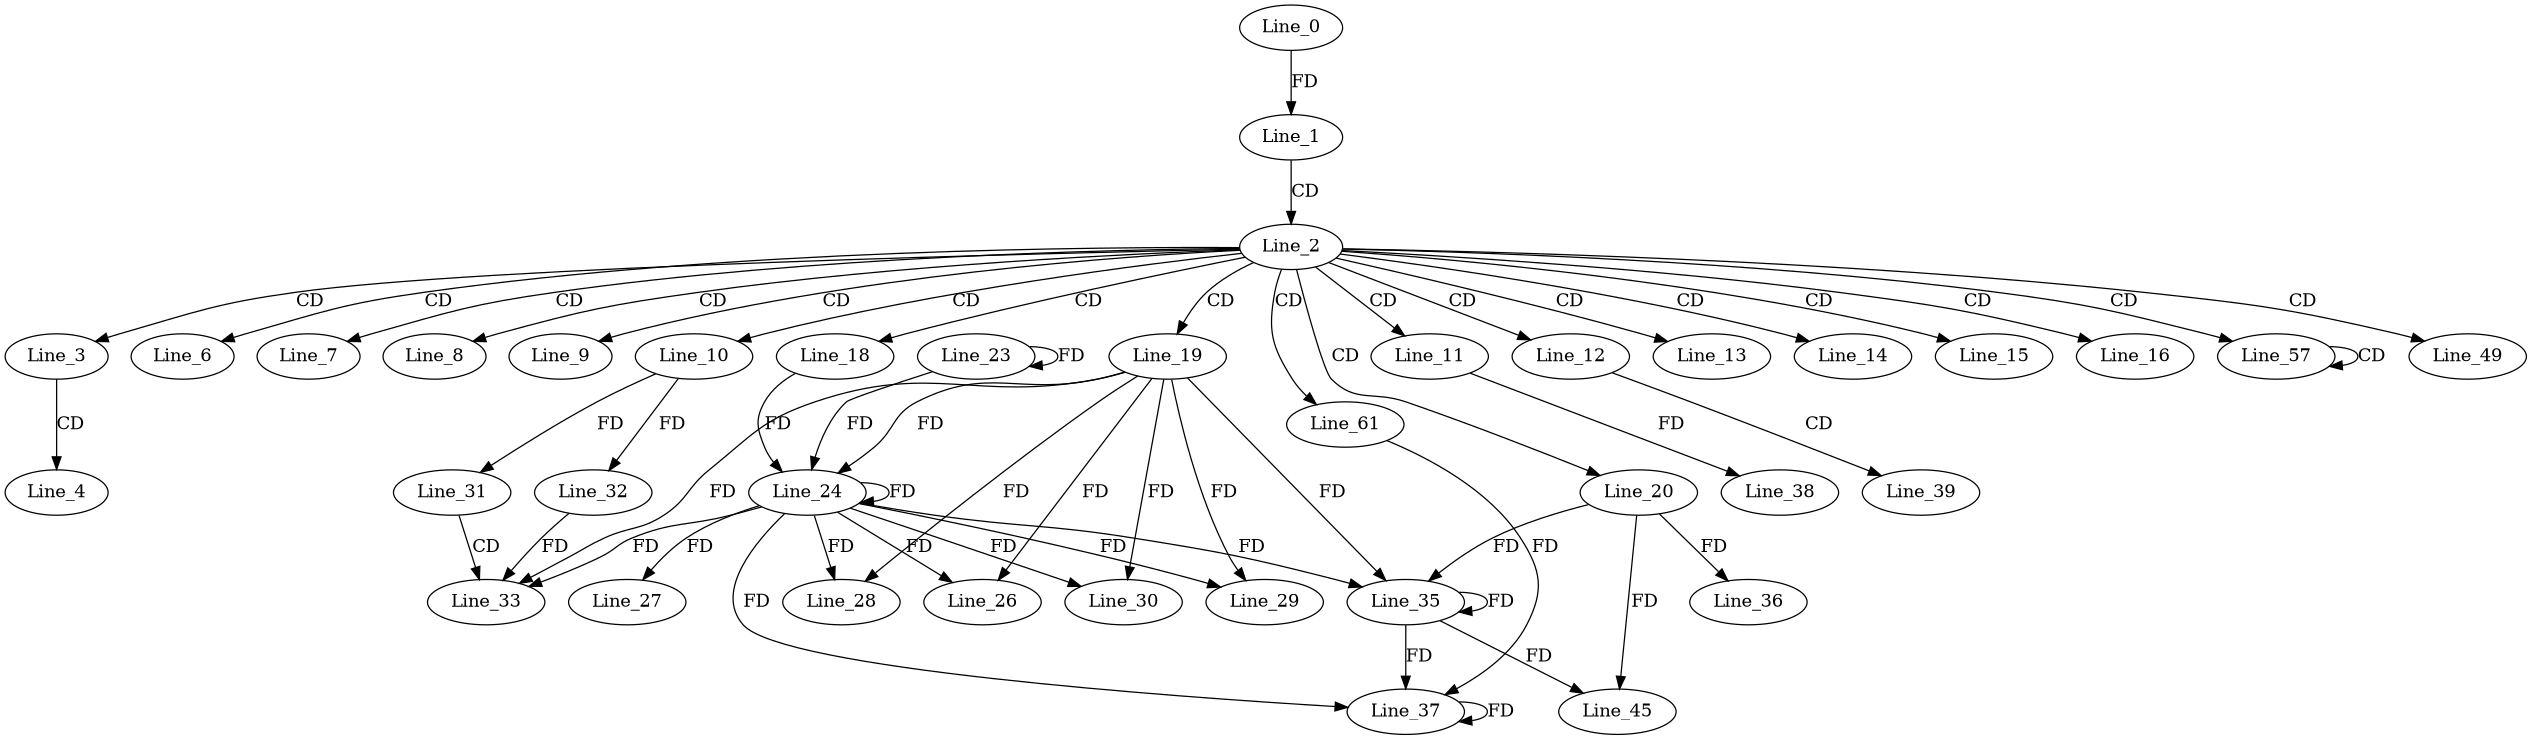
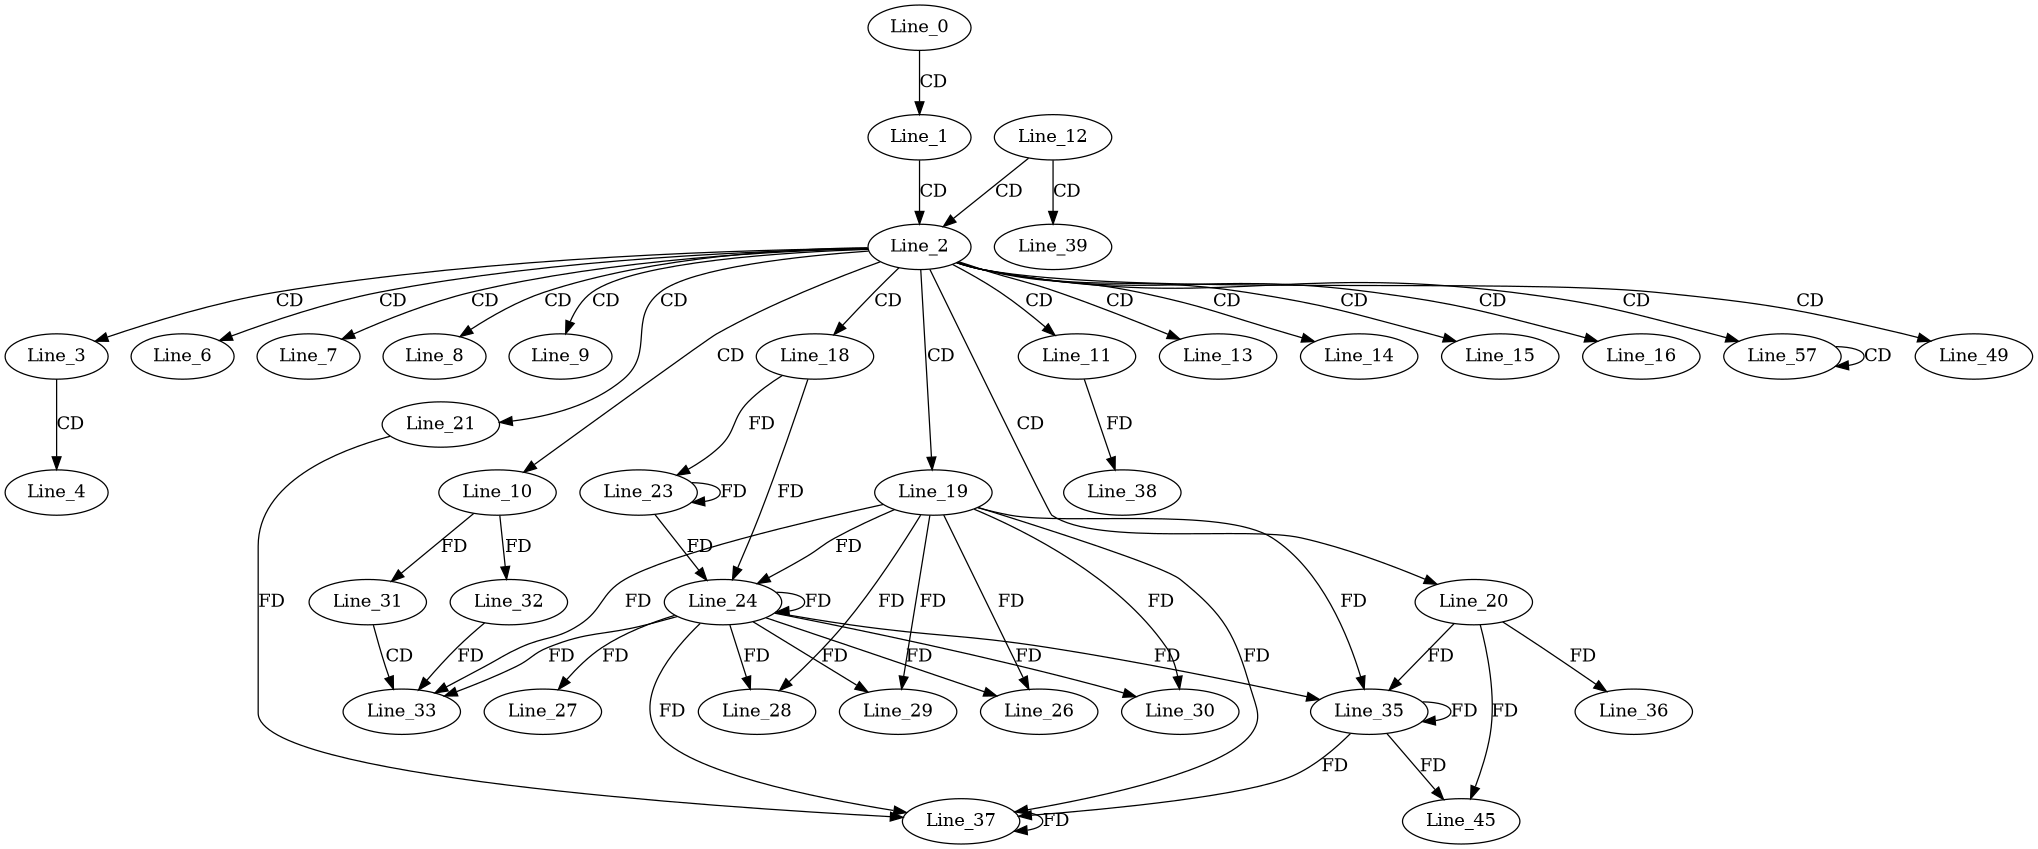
(1305, 83) -> (933, 83)
(1424, 299) -> (991, 188)
none -> (735, 422)
(1345, 425) -> (441, 425)
none -> (1241, 660)
